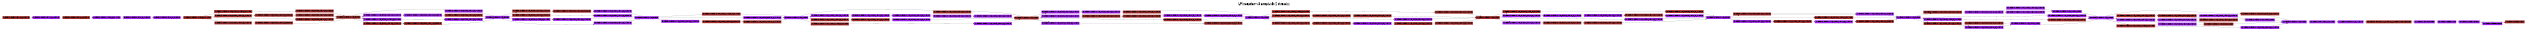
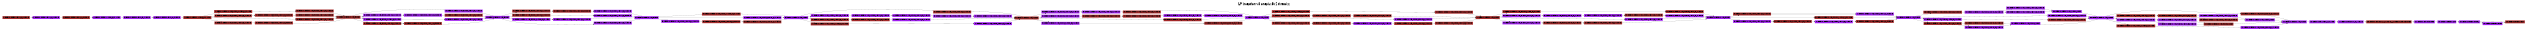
(2469, 22) -> (2469, 22)
